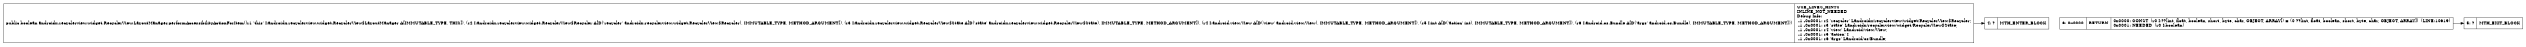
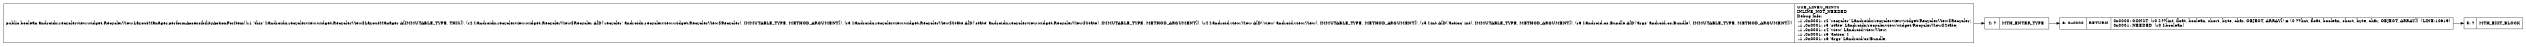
(2023, 23) -> (2023, 23)
none -> (2053, 23)
